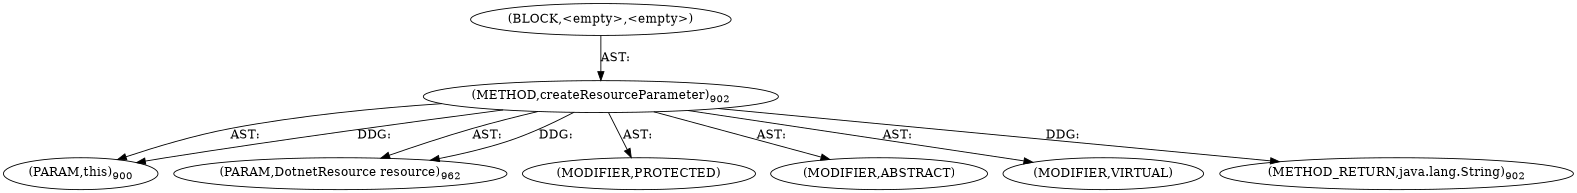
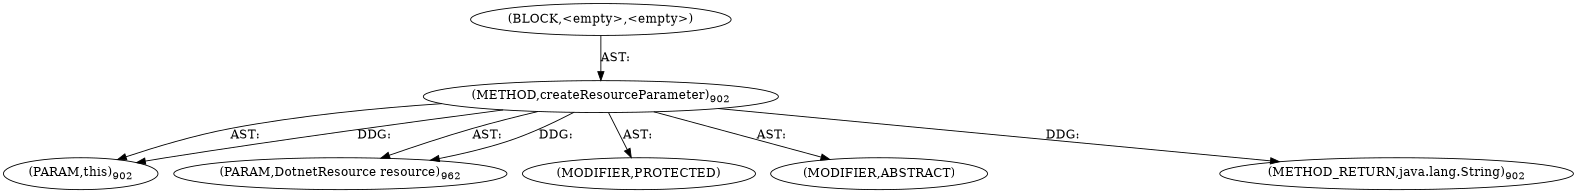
(123, 172) -> (123, 172)
(1103, 174) -> none
